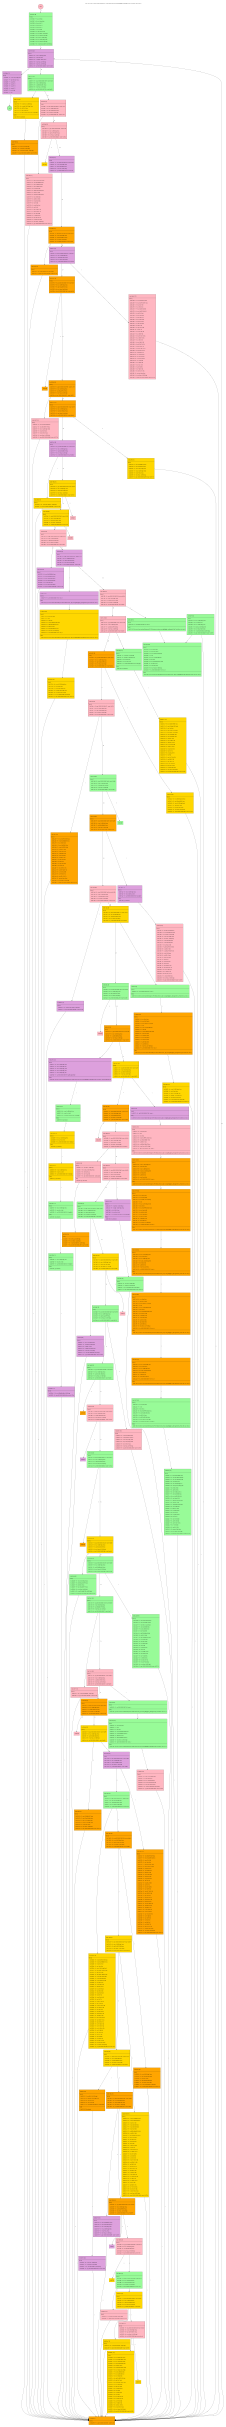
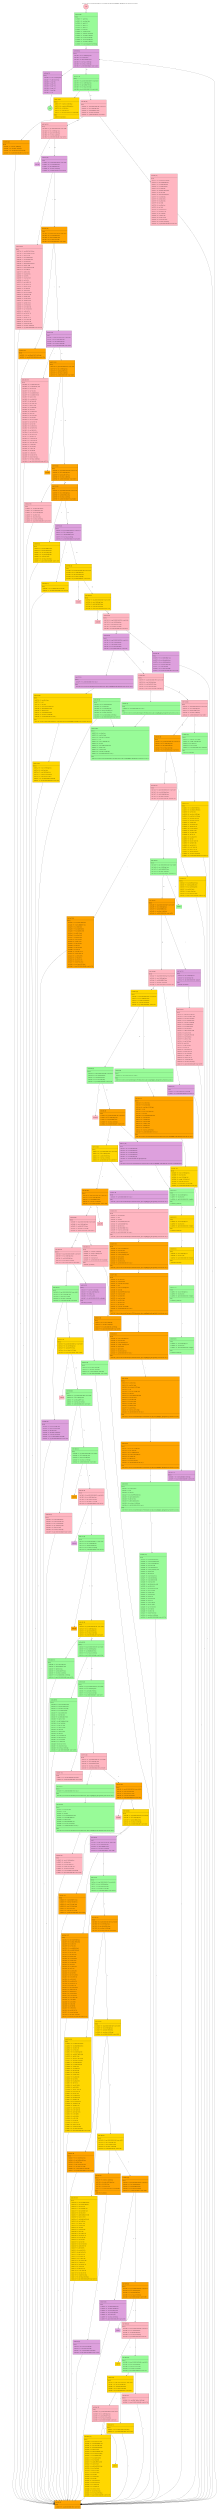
(45, 164) -> (37, 164)
none -> (29, 287)
